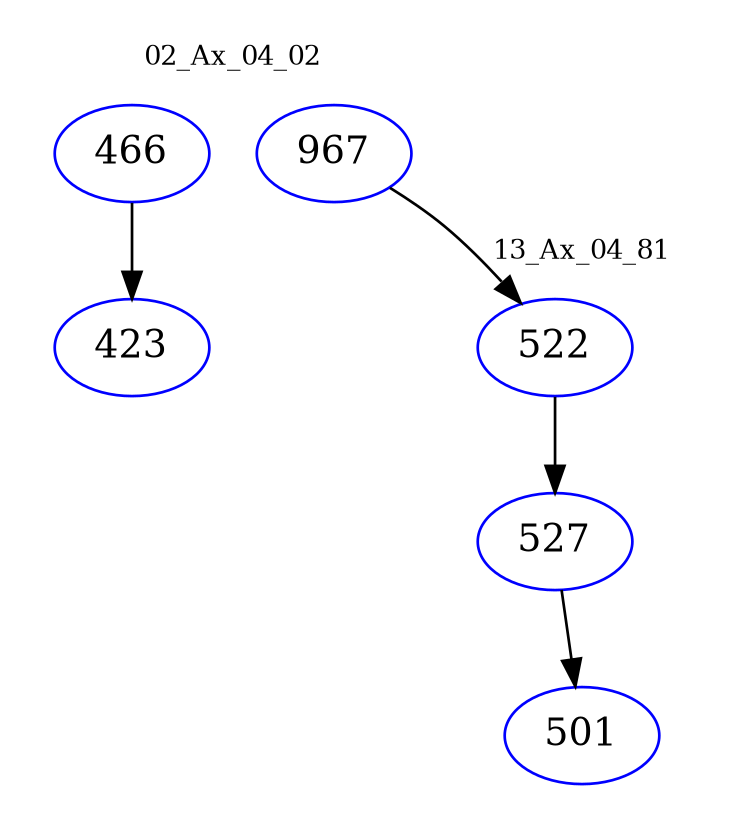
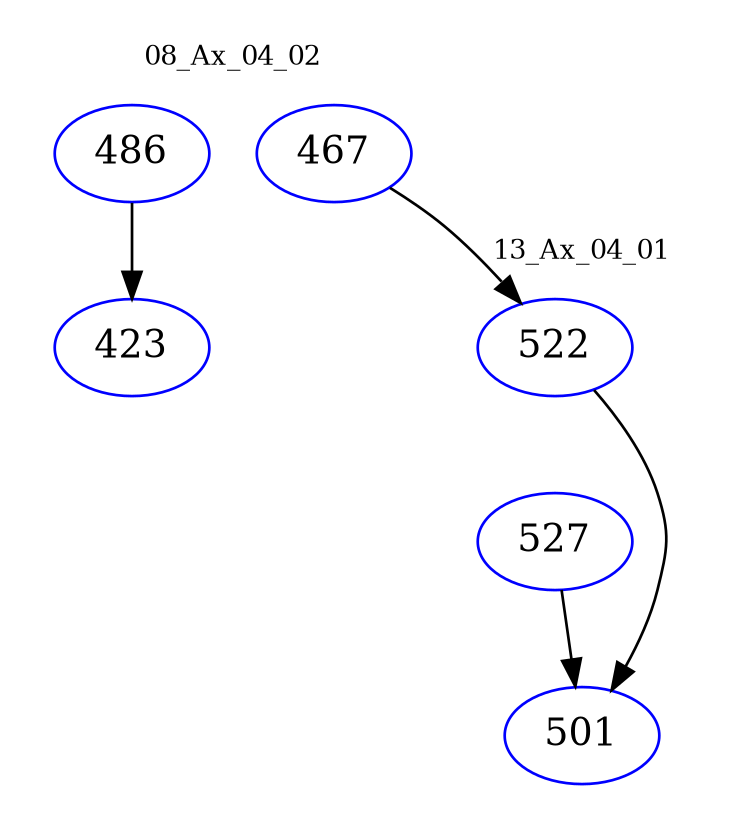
(233, 58) -> (233, 58)
(132, 154) -> (132, 154)
(334, 154) -> (334, 154)
(582, 252) -> (582, 252)
(555, 431) -> (665, 522)
